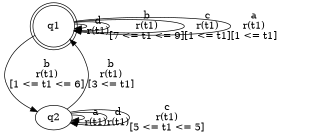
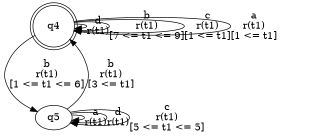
(54, 26) -> (54, 26)
(54, 118) -> (54, 118)
